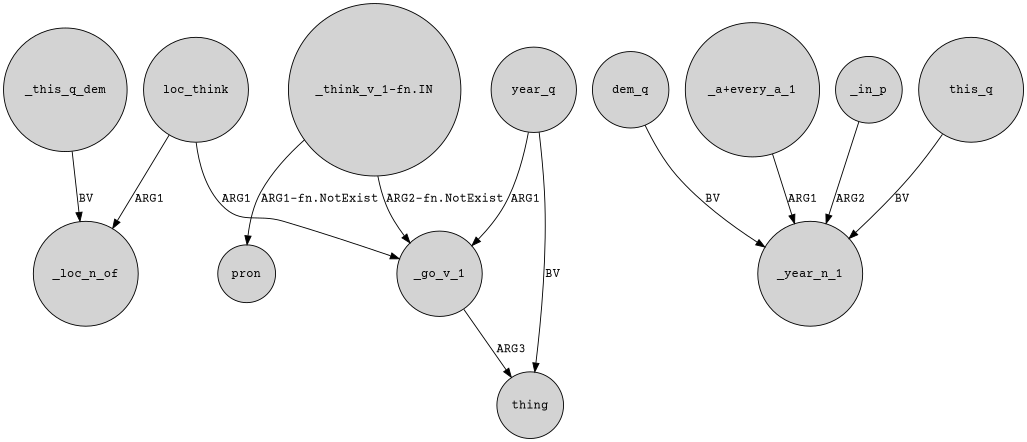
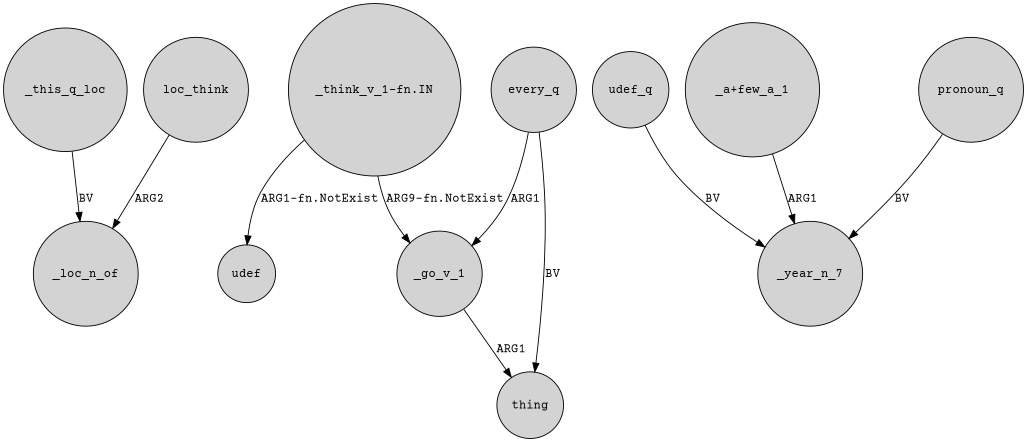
(65, 90) -> (65, 90)
(534, 90) -> (534, 90)
(631, 90) -> (631, 90)
(752, 90) -> (752, 90)
(869, 90) -> none
(971, 90) -> (971, 90)
(150, 199) -> (150, 199)
(445, 199) -> (445, 199)
(273, 219) -> none
(247, 274) -> (247, 274)
(810, 274) -> (810, 274)
(512, 349) -> (512, 349)
